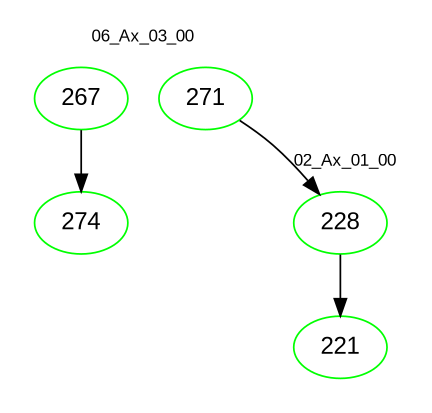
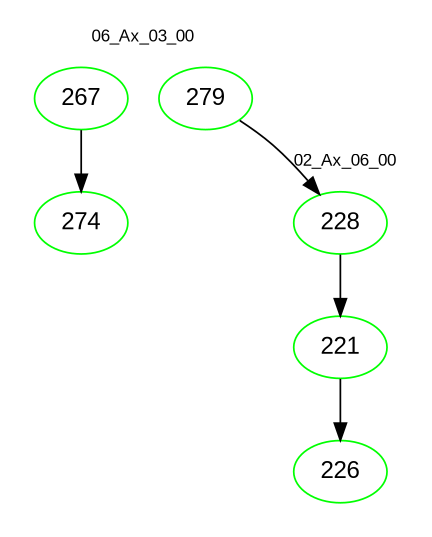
(206, 98) -> (206, 98)
(346, 162) -> (346, 162)
none -> (340, 472)
